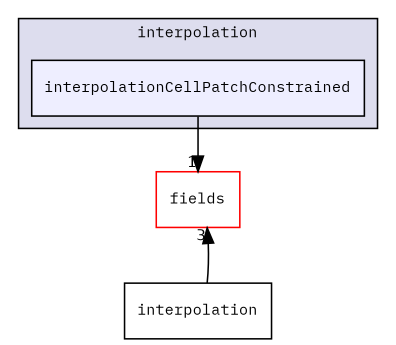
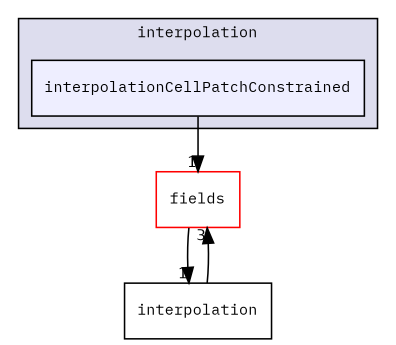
none -> (188, 248)
